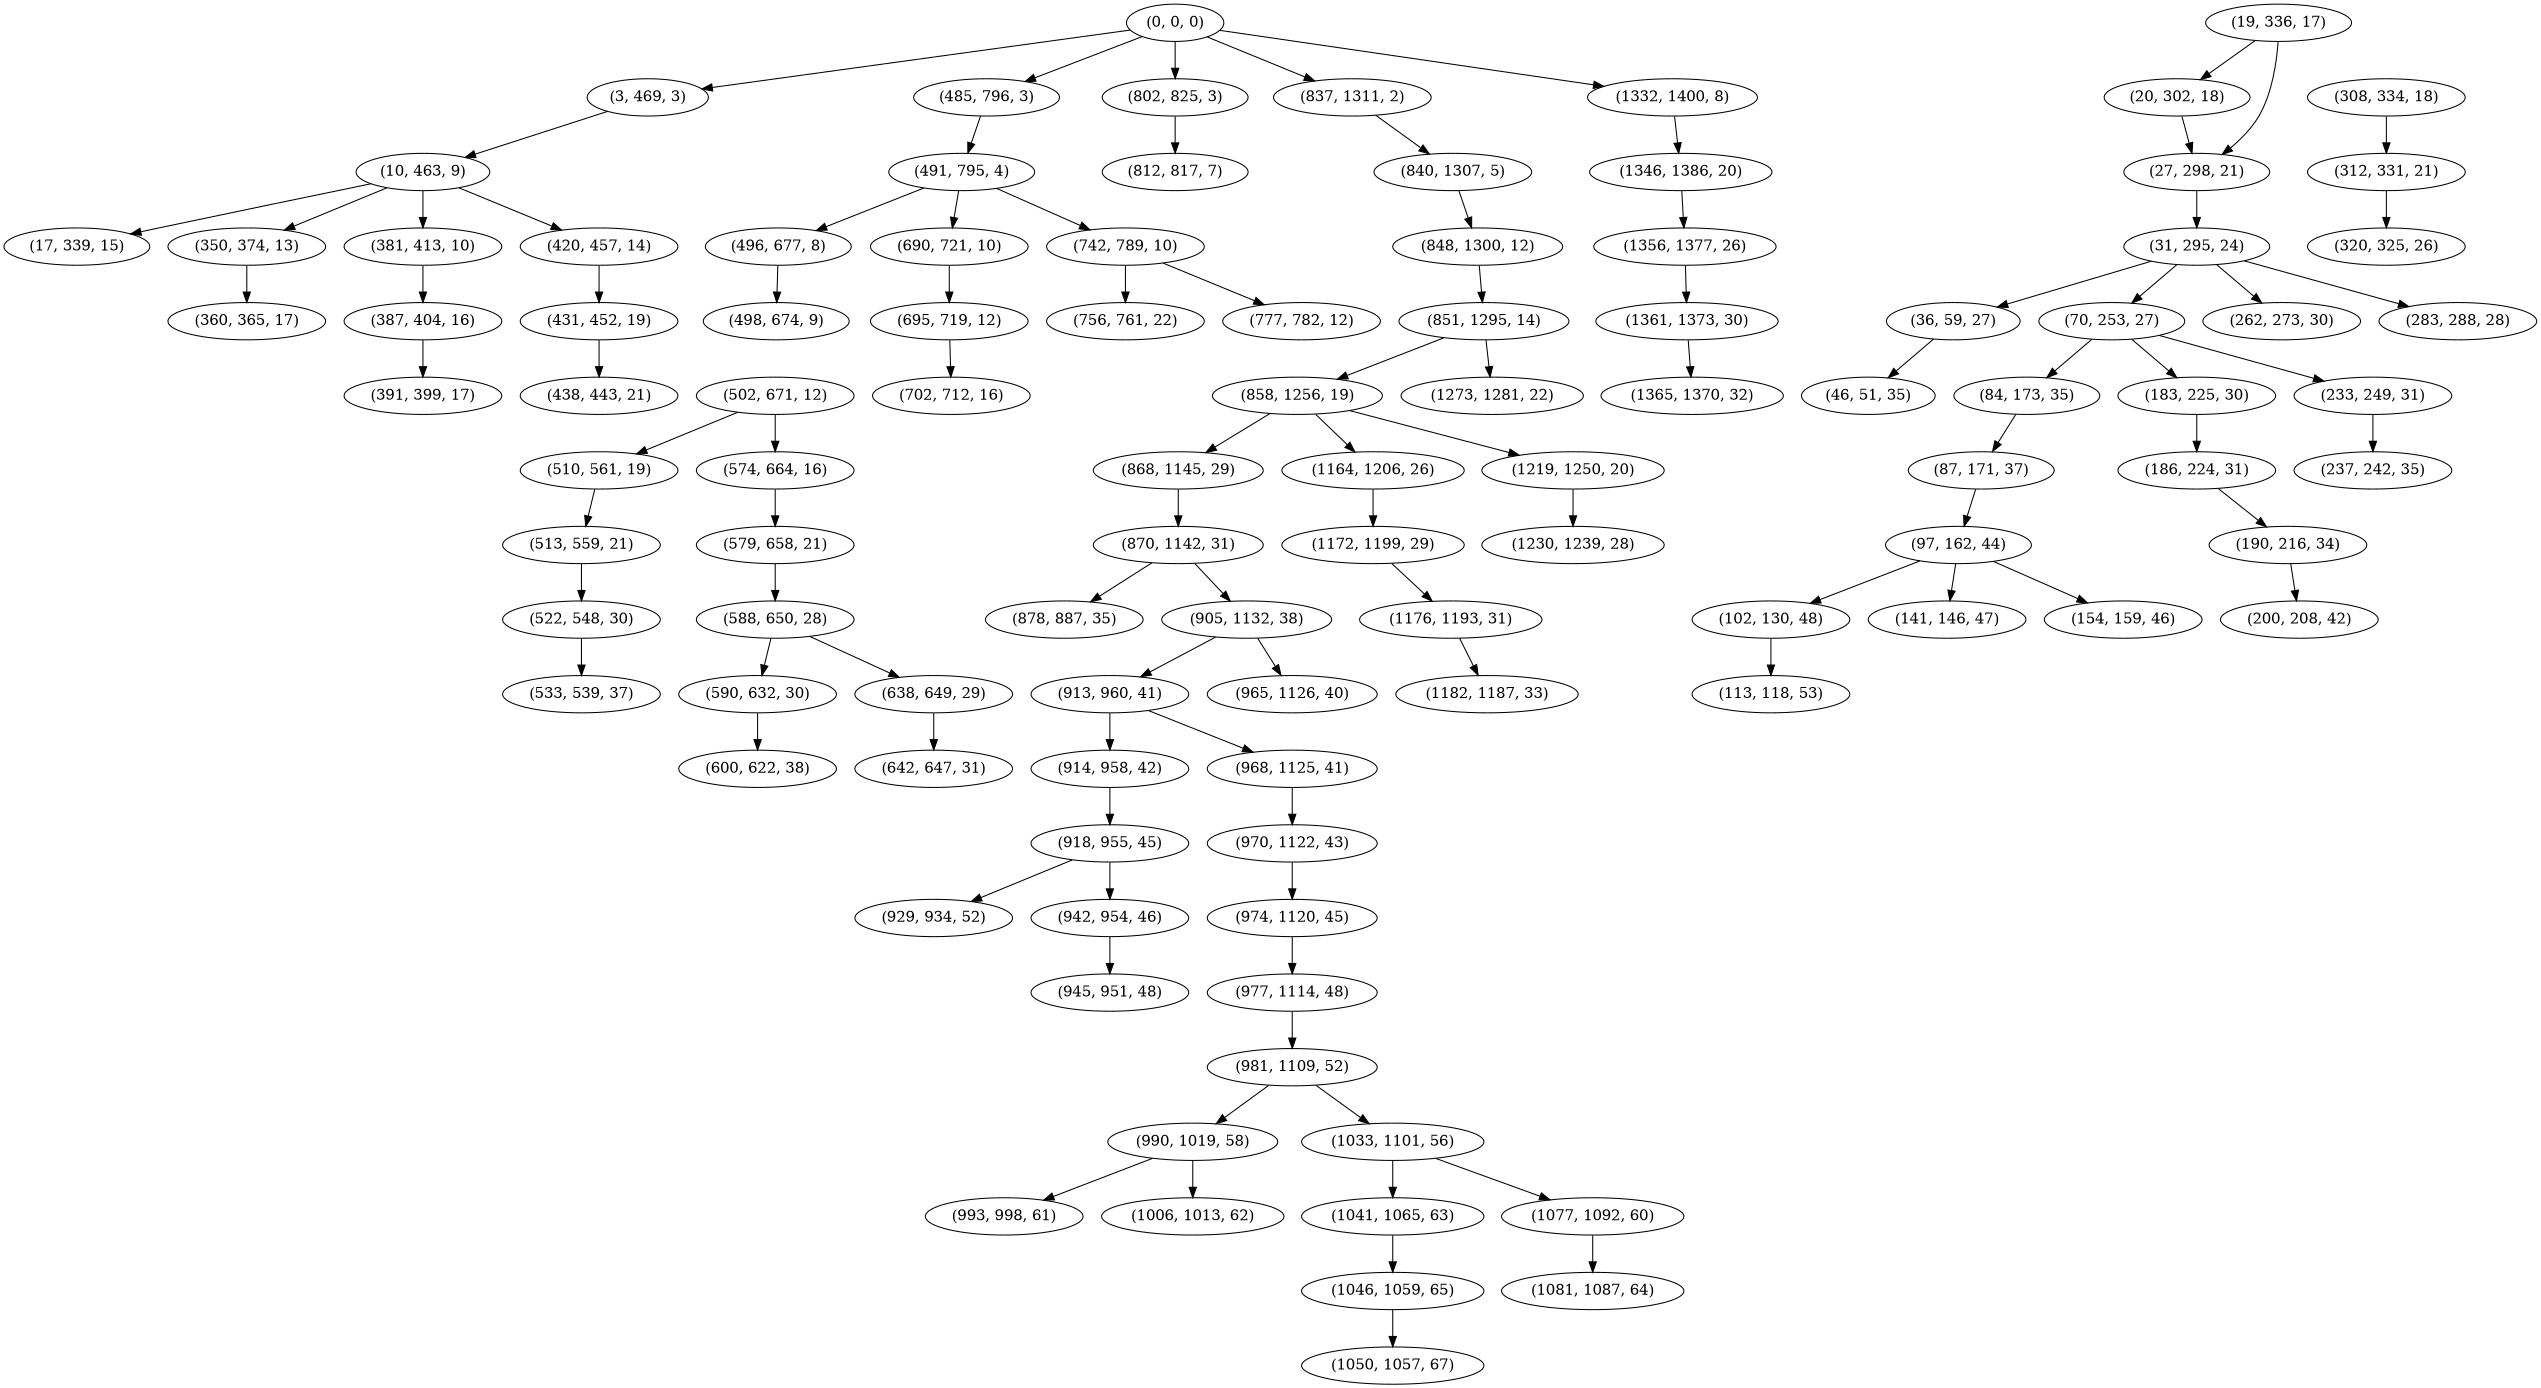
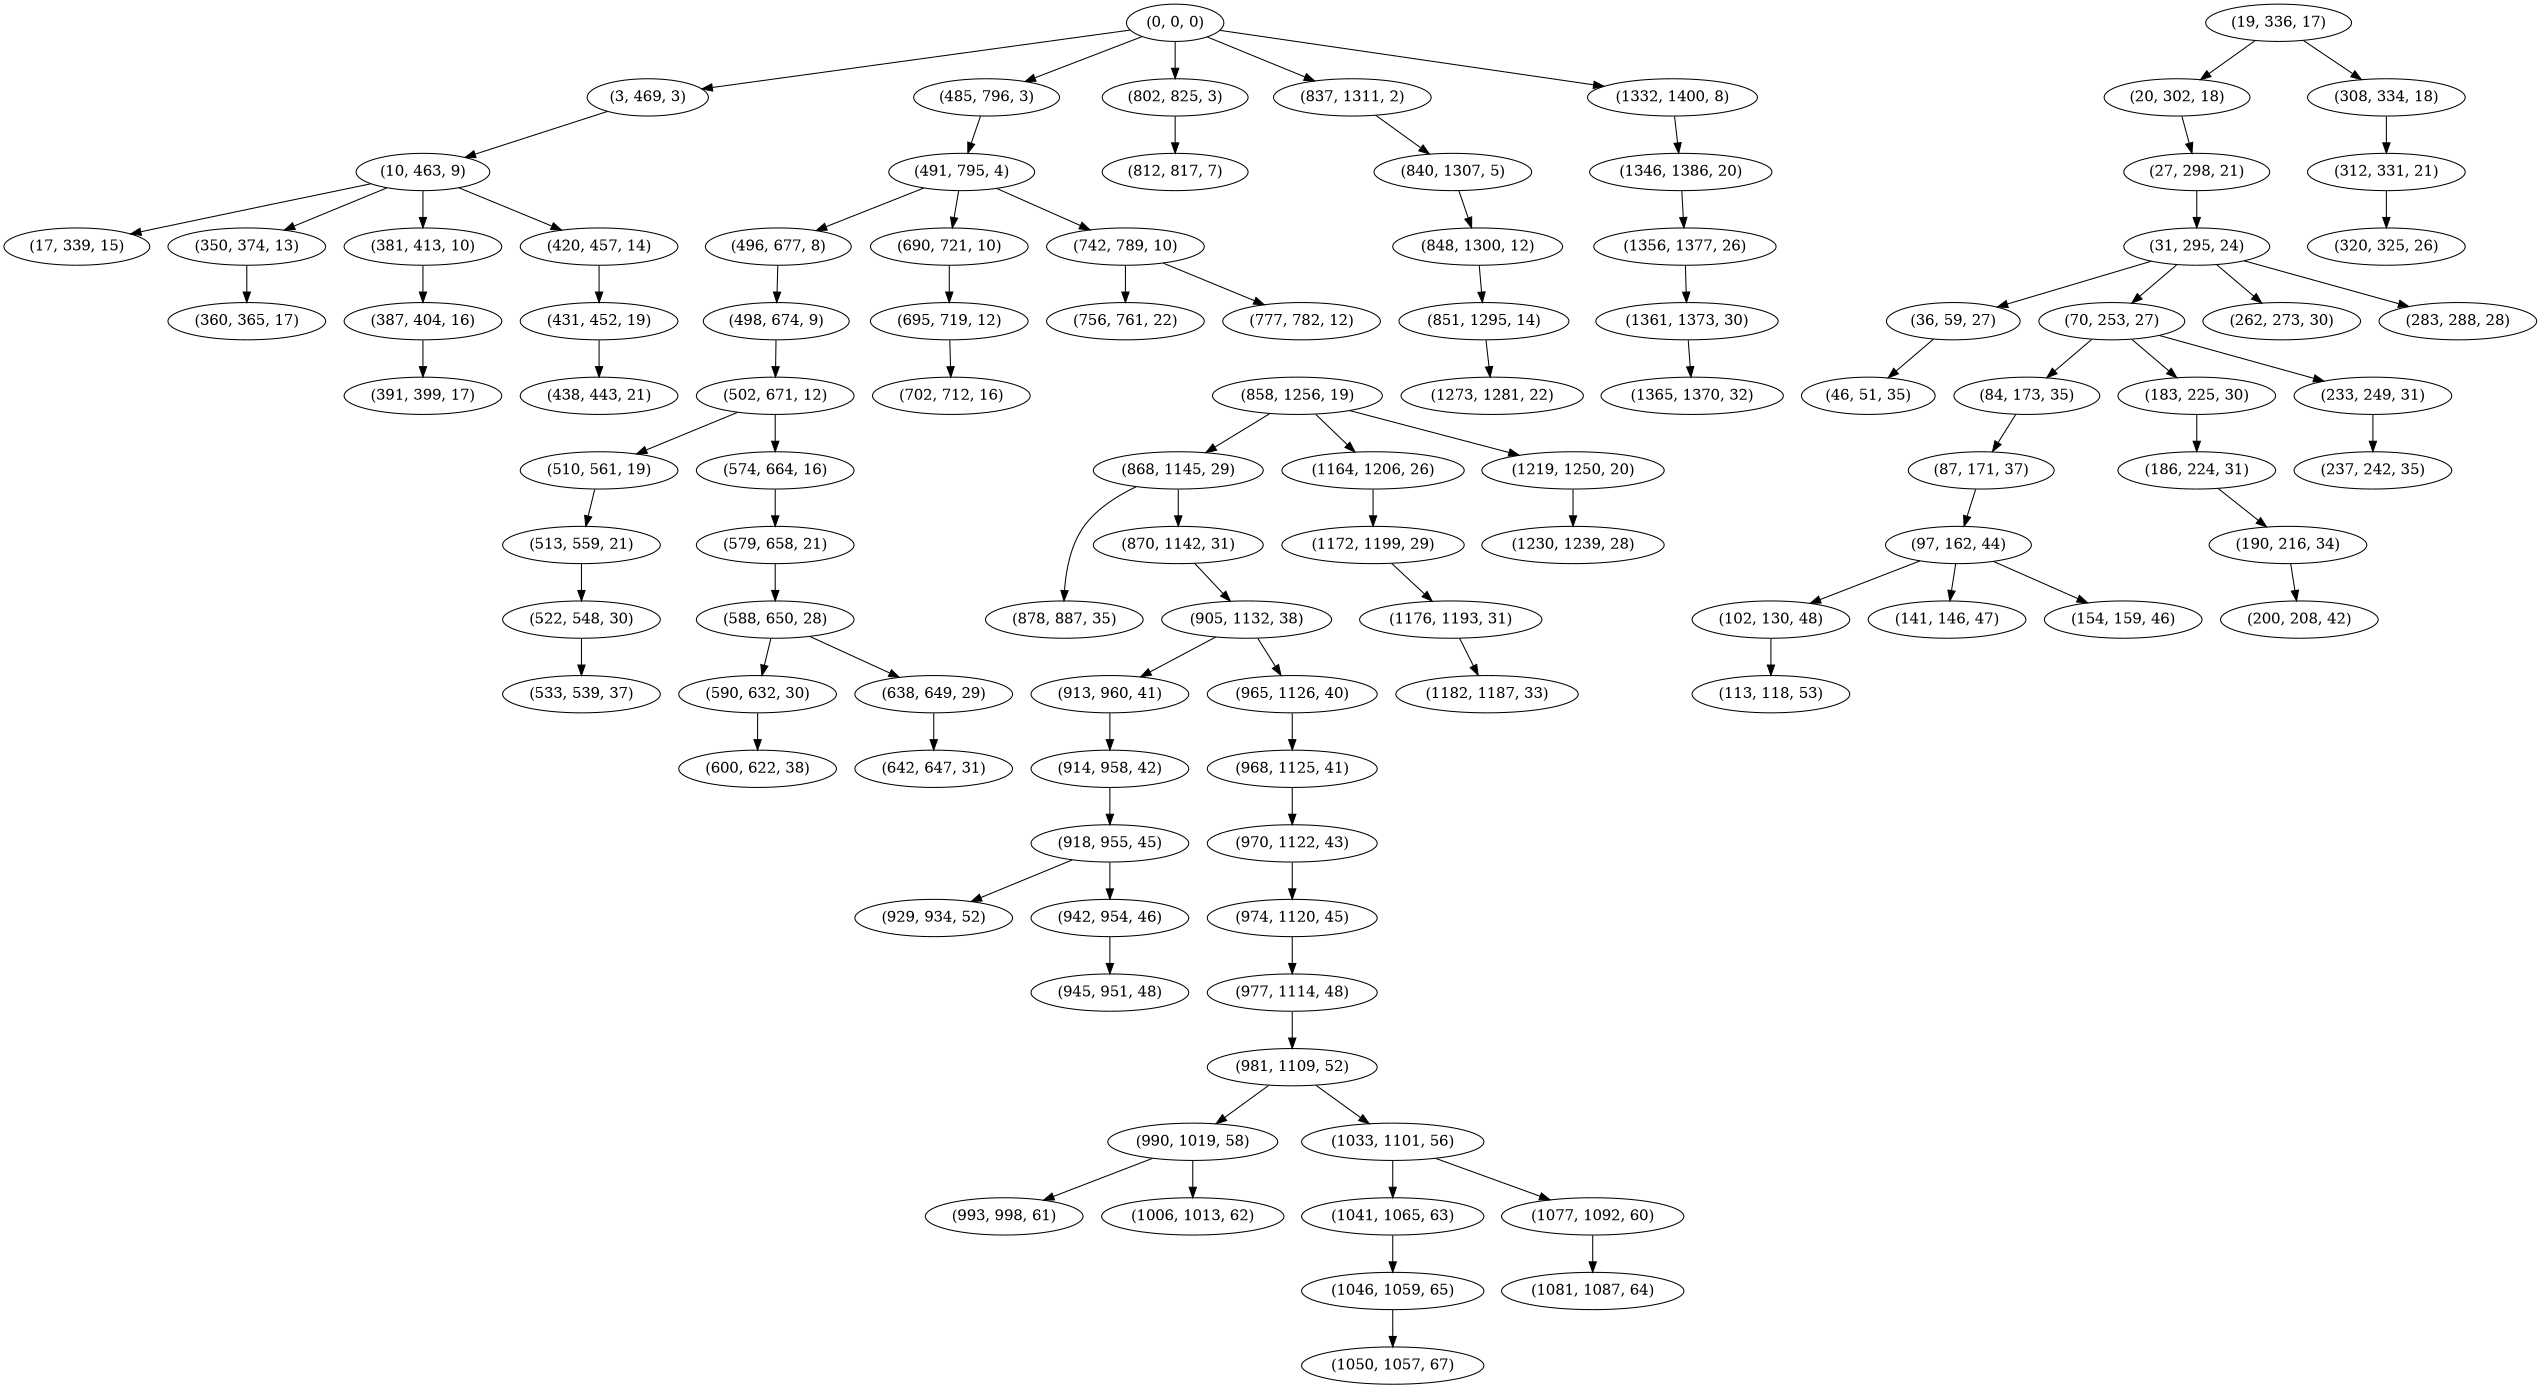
(2266, 100) -> (2328, 57)
none -> (776, 353)
(1396, 357) -> none
(1126, 579) -> (1084, 527)
(1196, 729) -> (1292, 726)
